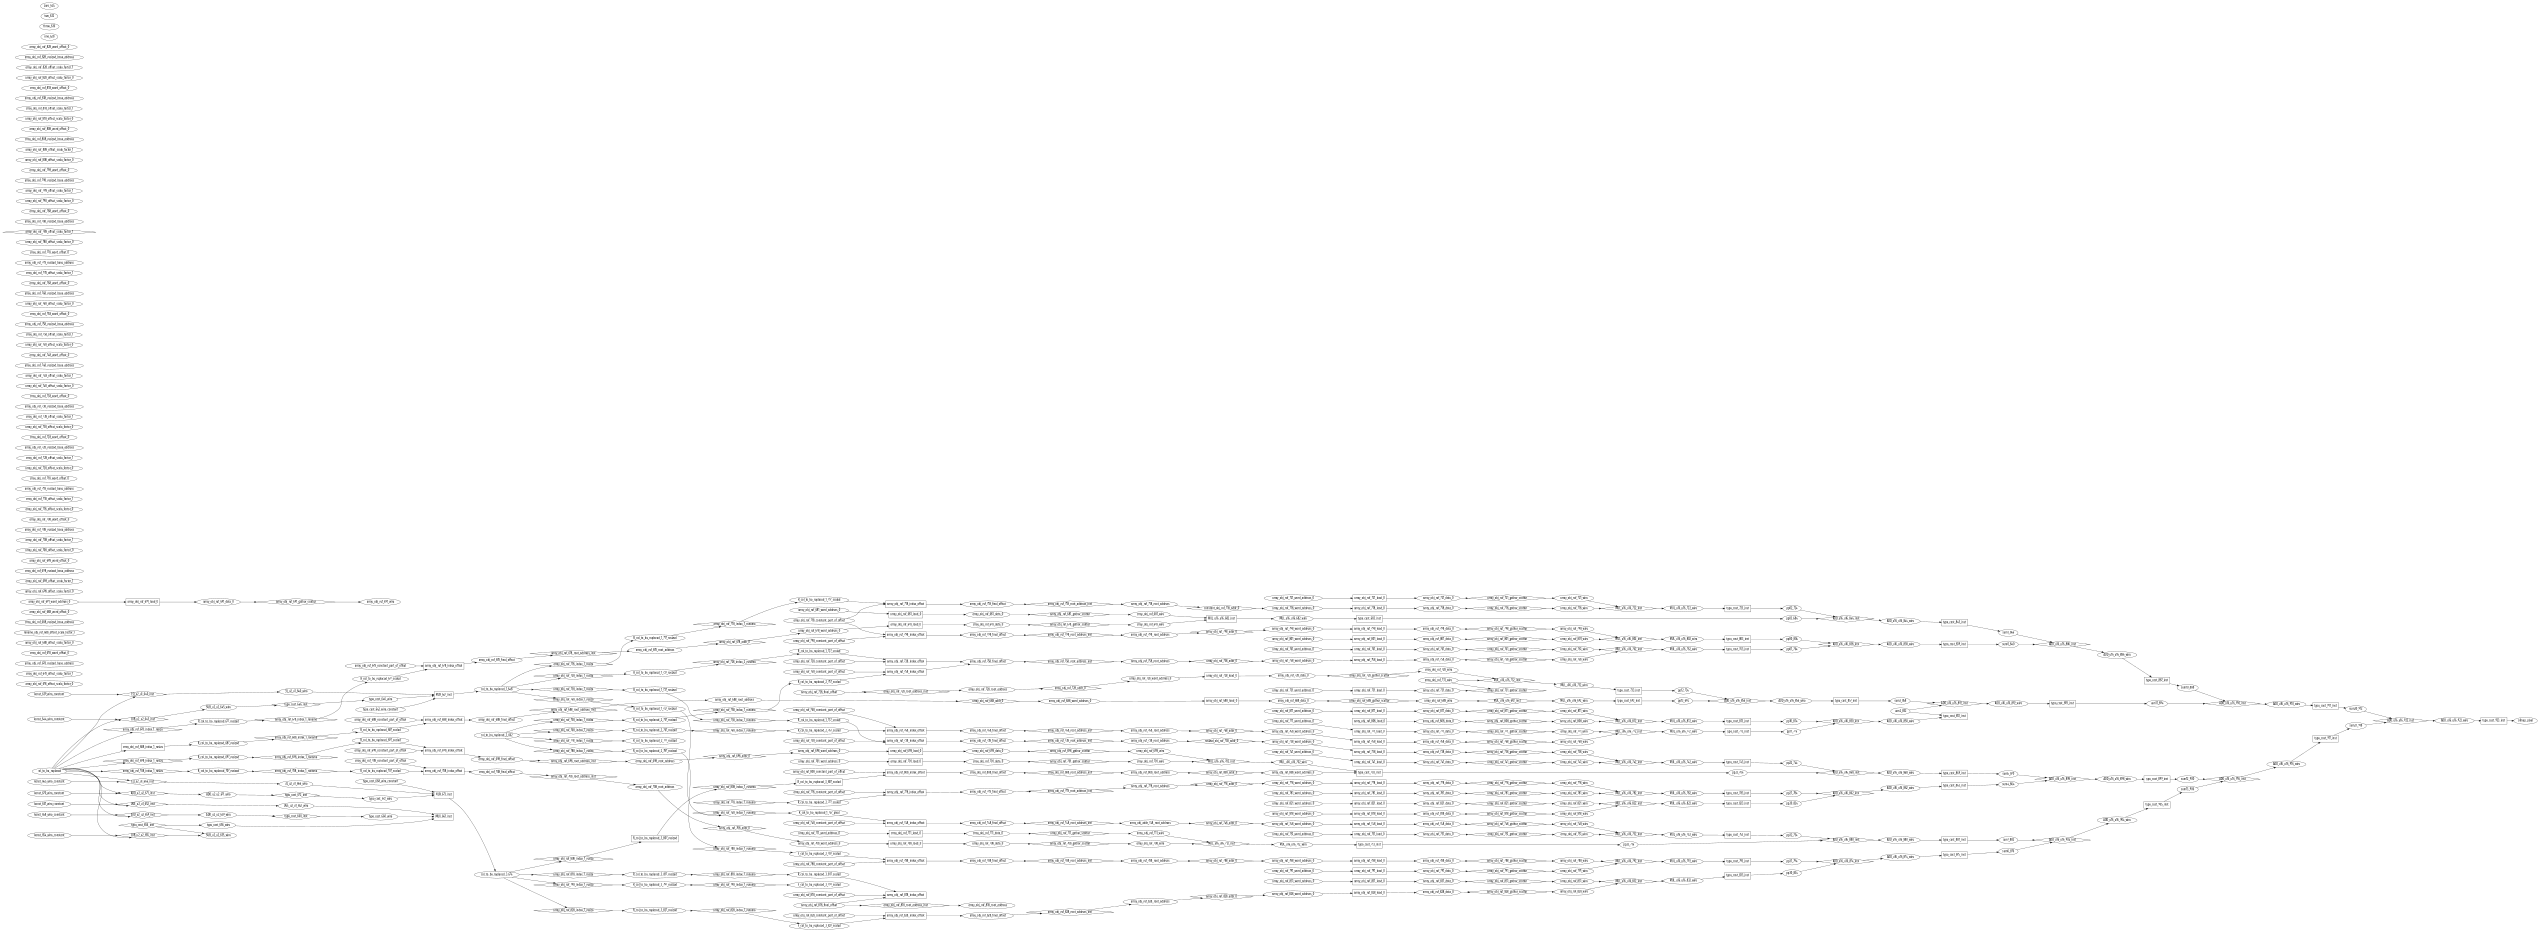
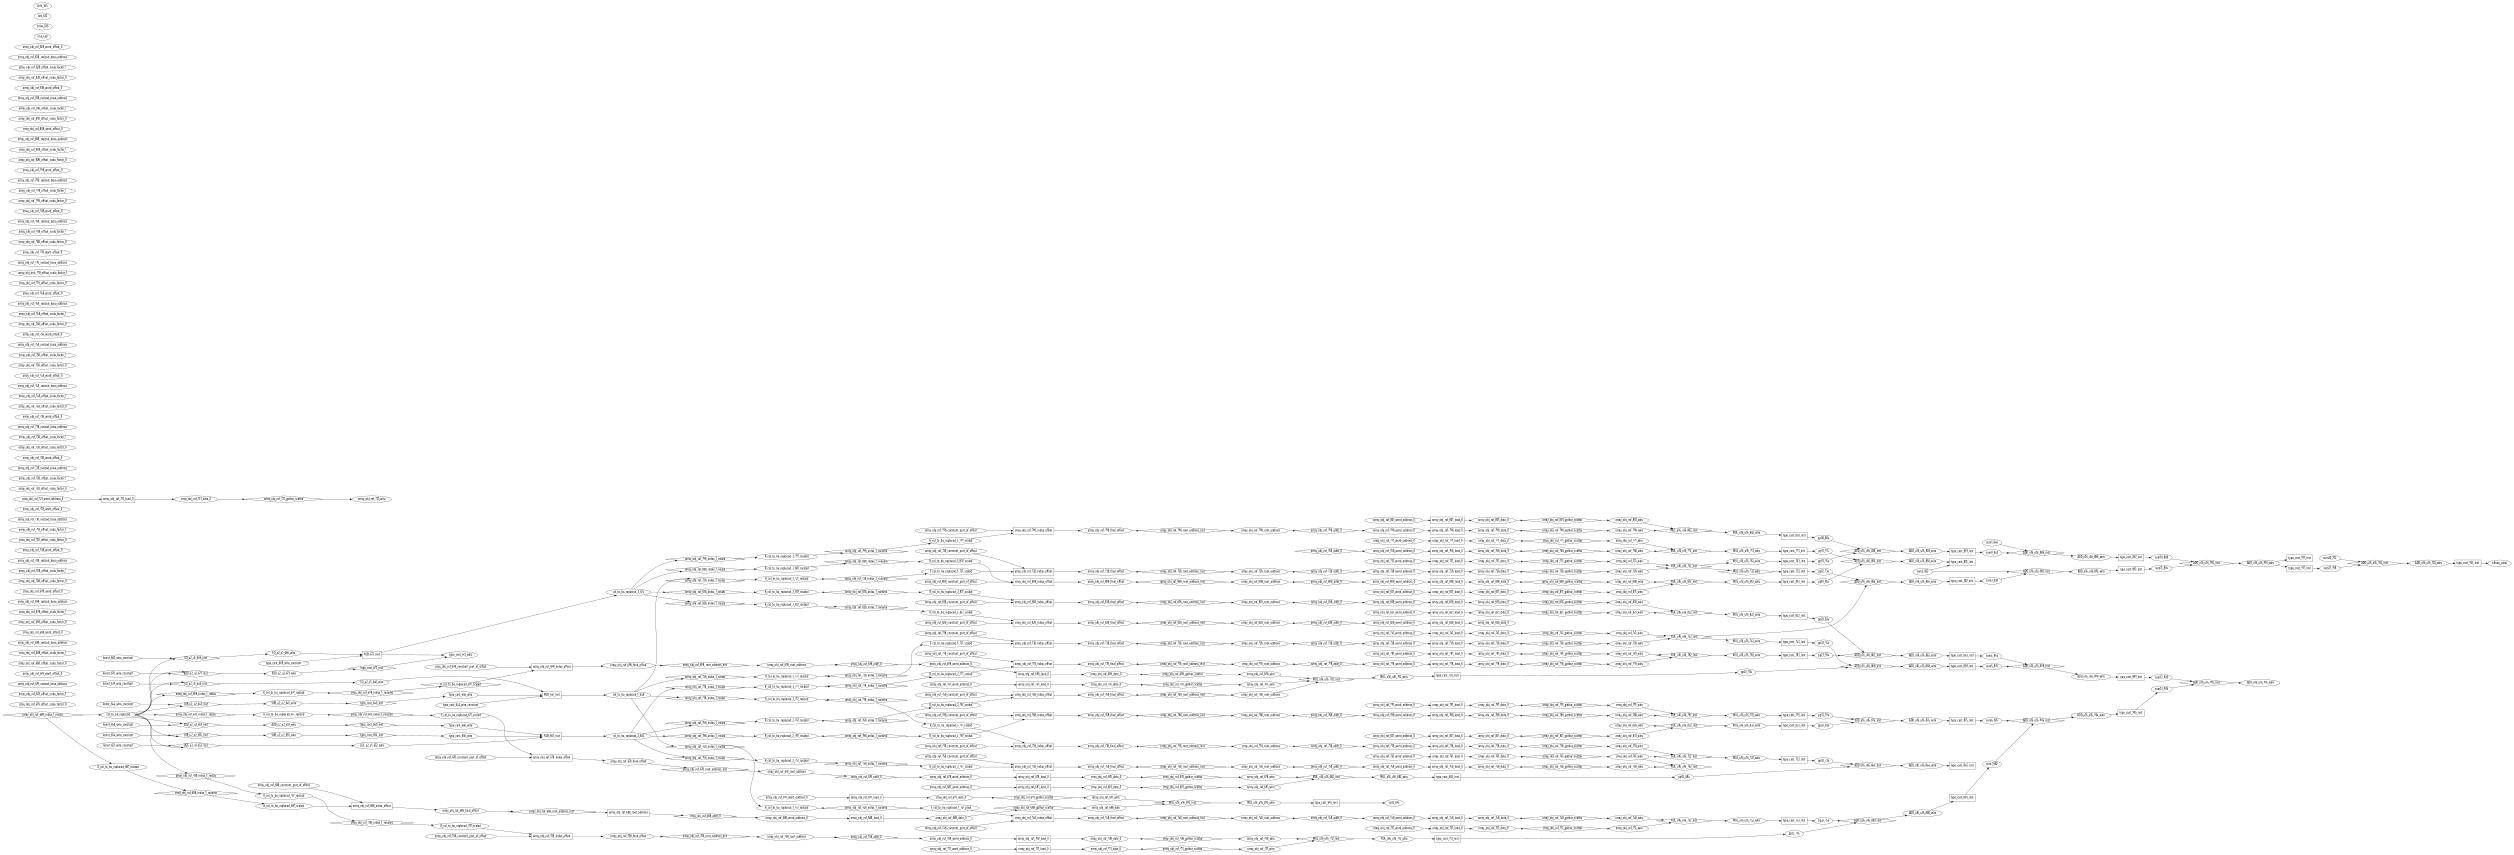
(49, 232) -> (43, 232)
(49, 273) -> (43, 273)
none -> (43, 284)
none -> (43, 314)
none -> (1326, 603)
(1602, 603) -> (1652, 757)
(1222, 609) -> (1326, 746)
(1222, 619) -> (1326, 777)
(1983, 628) -> none
(863, 631) -> (991, 536)
(49, 633) -> (43, 653)
(1659, 650) -> (1714, 564)
(943, 662) -> (1066, 572)
(1470, 686) -> (1605, 562)
(1574, 686) -> (1747, 572)
none -> (823, 687)
(734, 700) -> (628, 813)
(1700, 701) -> (1795, 631)
(2341, 708) -> none
(1183, 731) -> (1297, 688)
none -> (583, 736)
(381, 741) -> (461, 685)
(1222, 741) -> (1326, 644)
(143, 747) -> (43, 715)
(2305, 752) -> (2281, 566)
(91, 759) -> (90, 715)
(1339, 773) -> (1426, 582)
(819, 782) -> (951, 562)
(414, 797) -> (412, 655)
none -> (1144, 800)
(1150, 823) -> (1261, 818)
(179, 830) -> (324, 735)
(655, 839) -> (787, 569)
(1846, 840) -> (1868, 821)
(1507, 892) -> none
(861, 901) -> (1066, 603)
